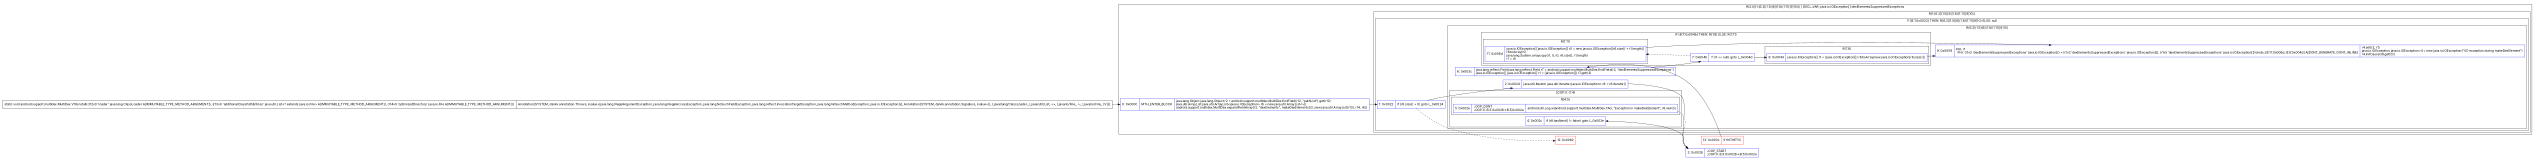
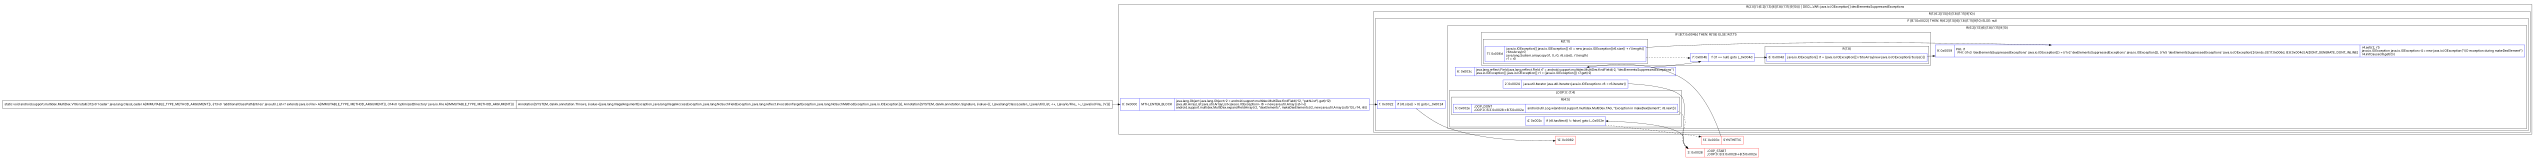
(1669, 55) -> (1667, 58)
(1469, 93) -> none
none -> (1652, 130)
(1481, 136) -> (1481, 136)
(1722, 153) -> (1722, 153)
